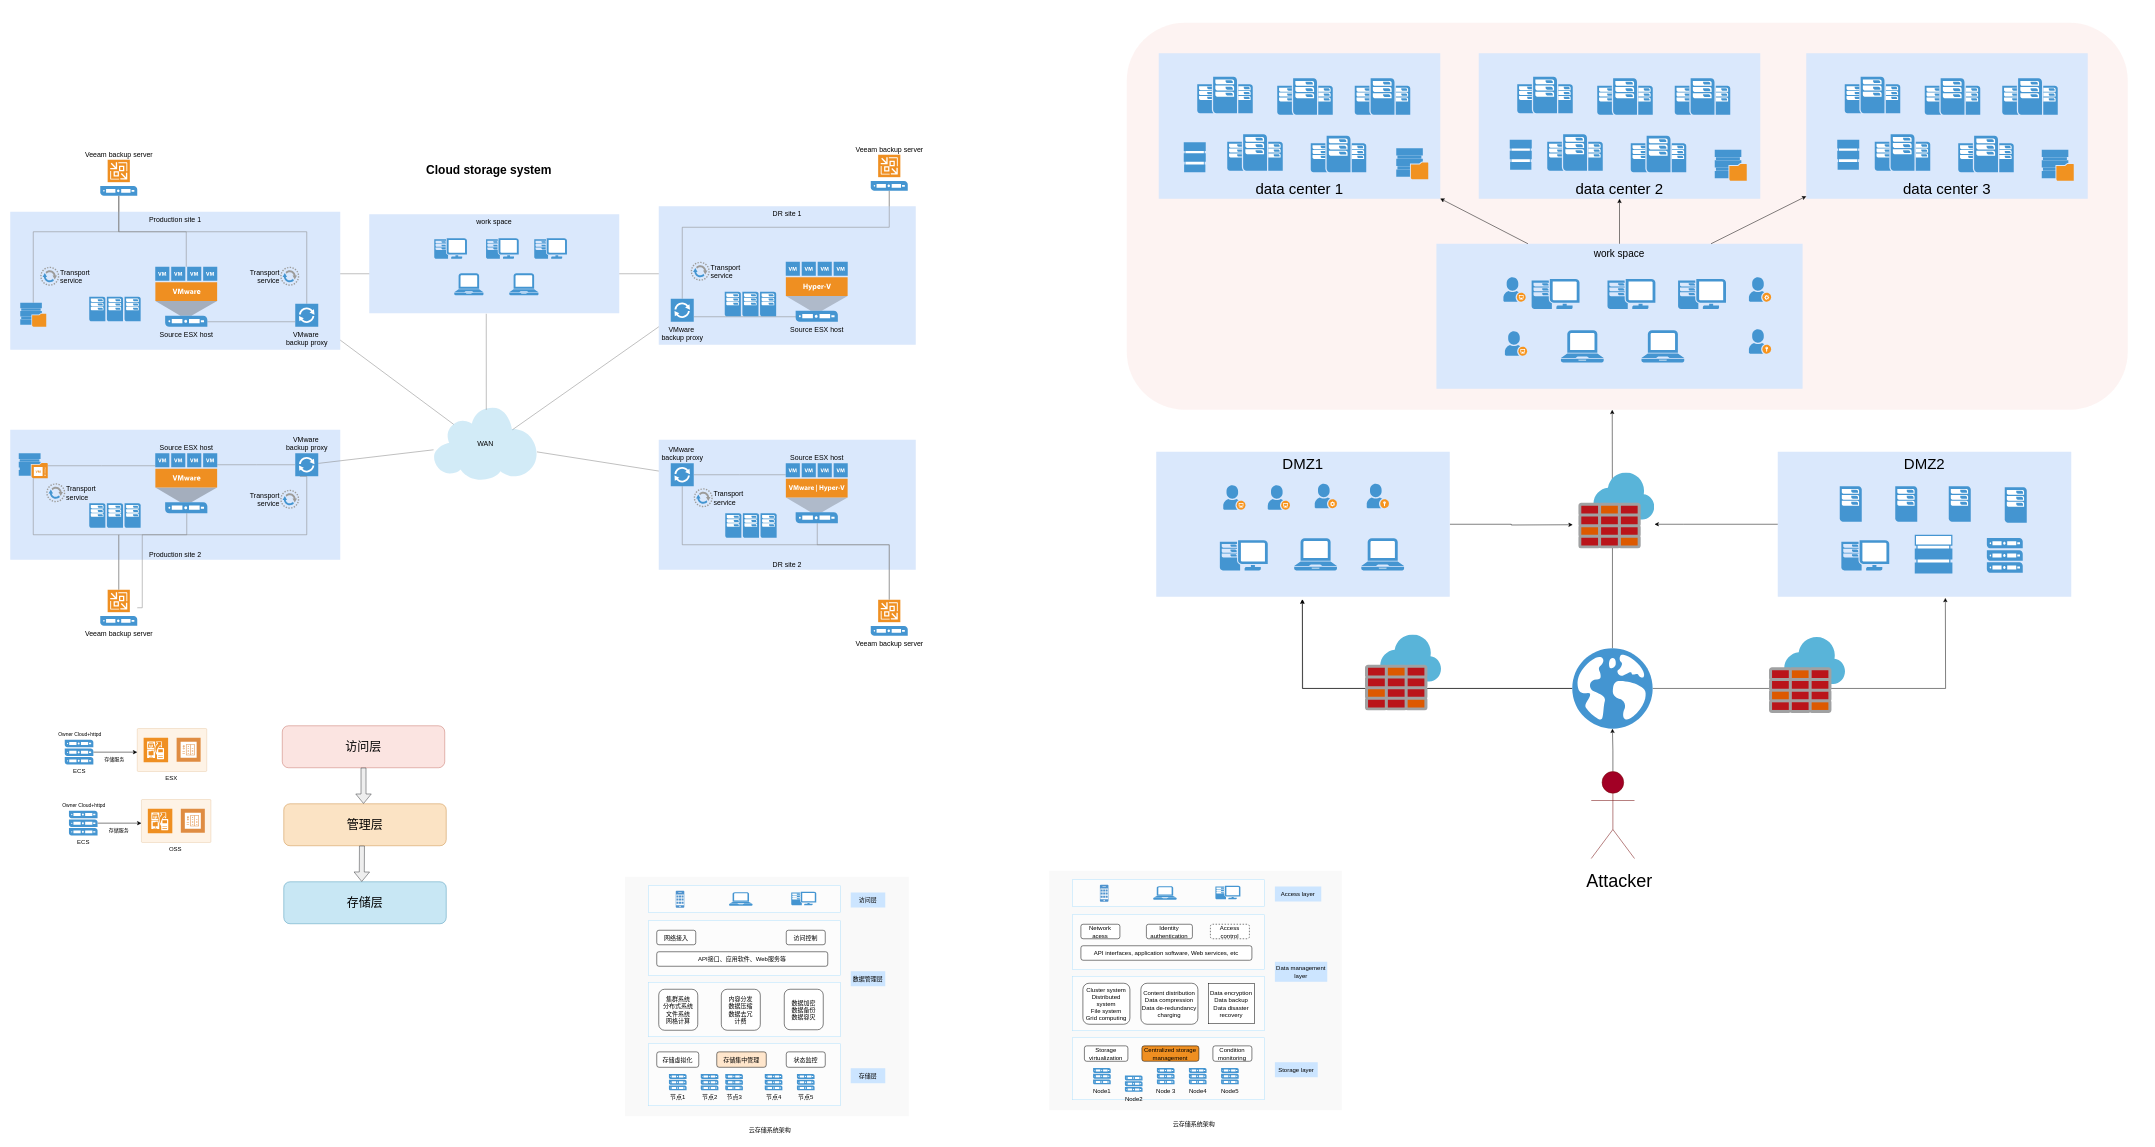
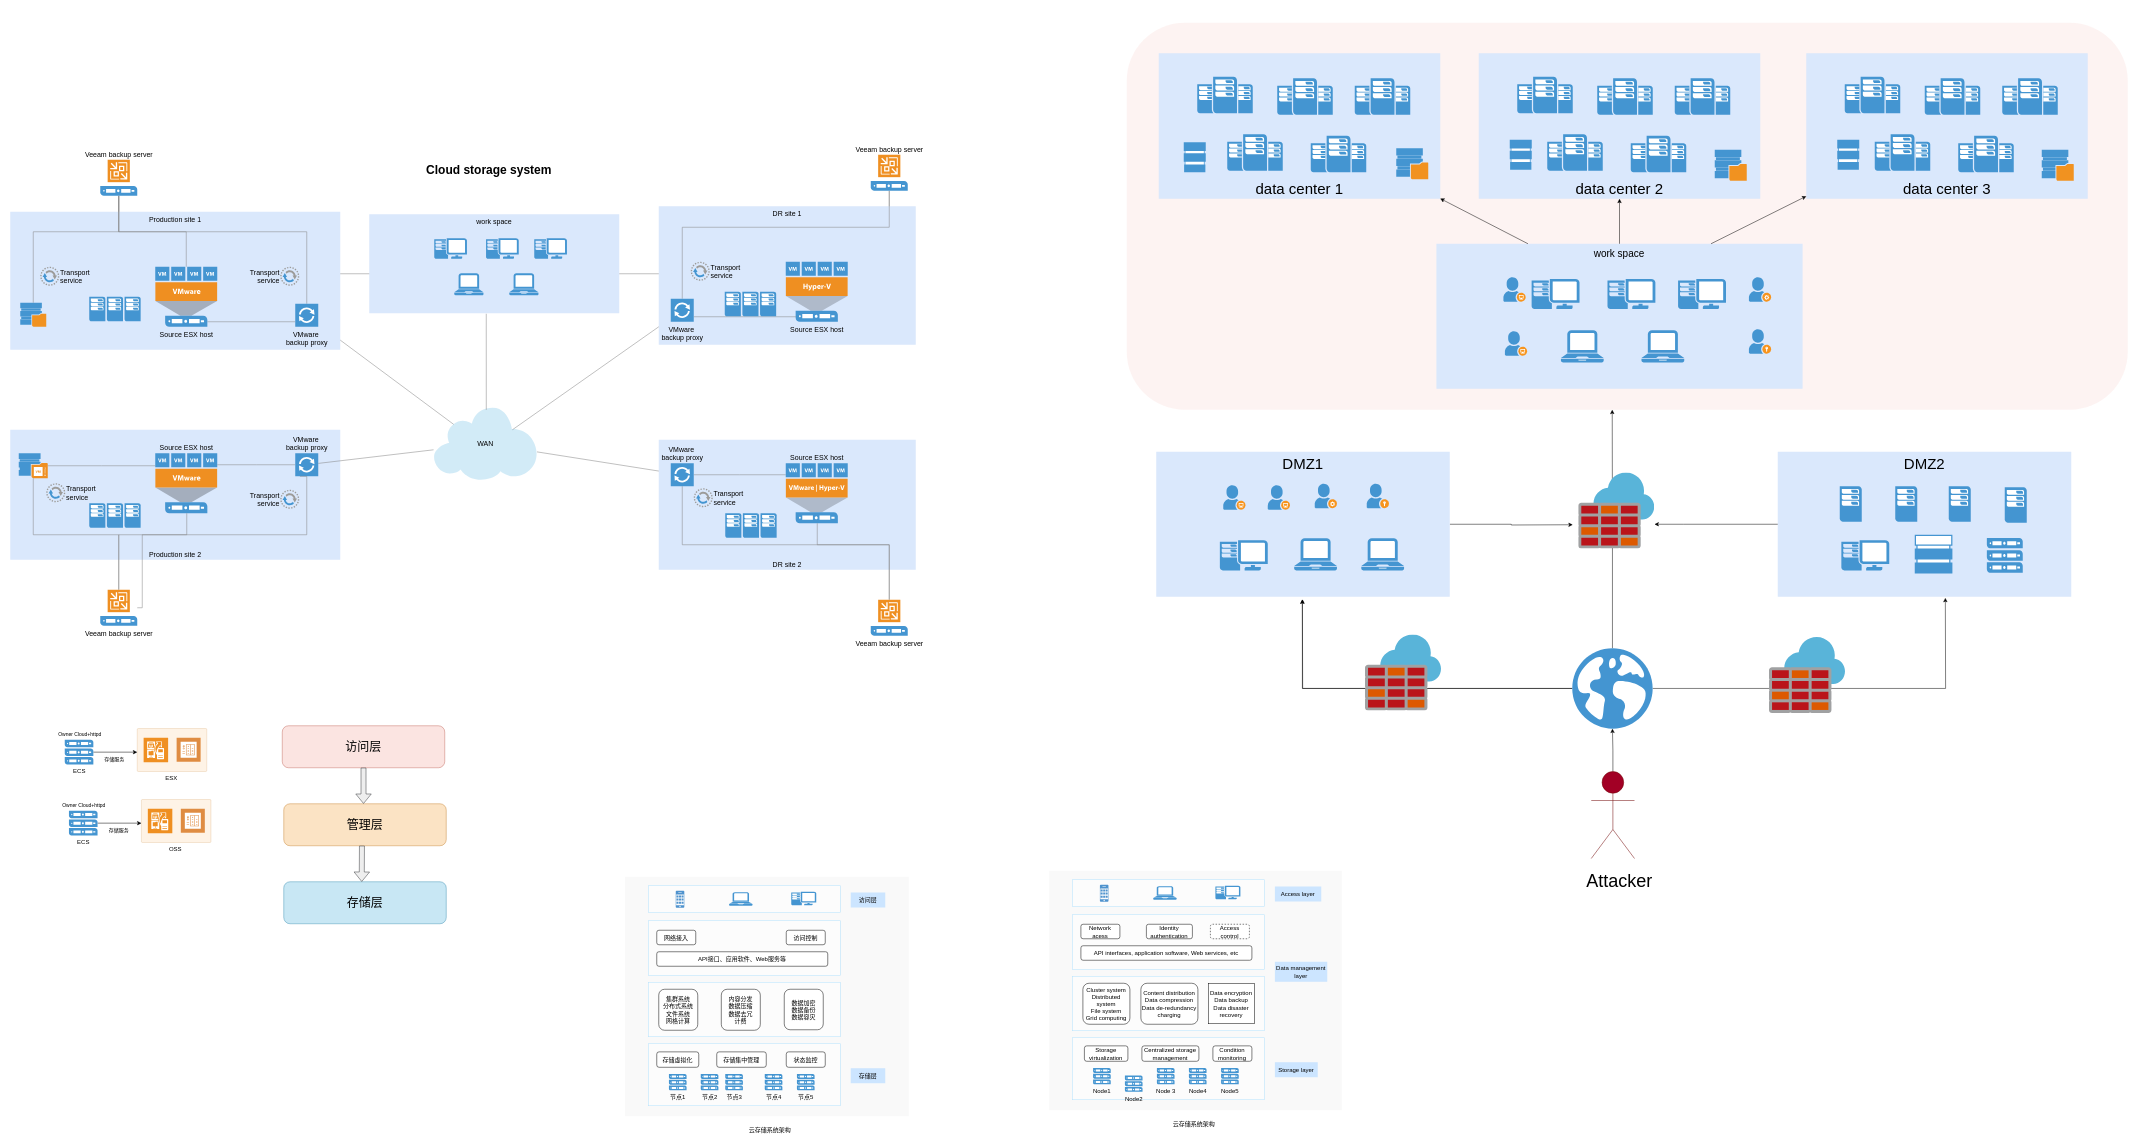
(868, 979) -> none
(1170, 1054) -> (1170, 1054)
(742, 1060) -> (742, 1060)
